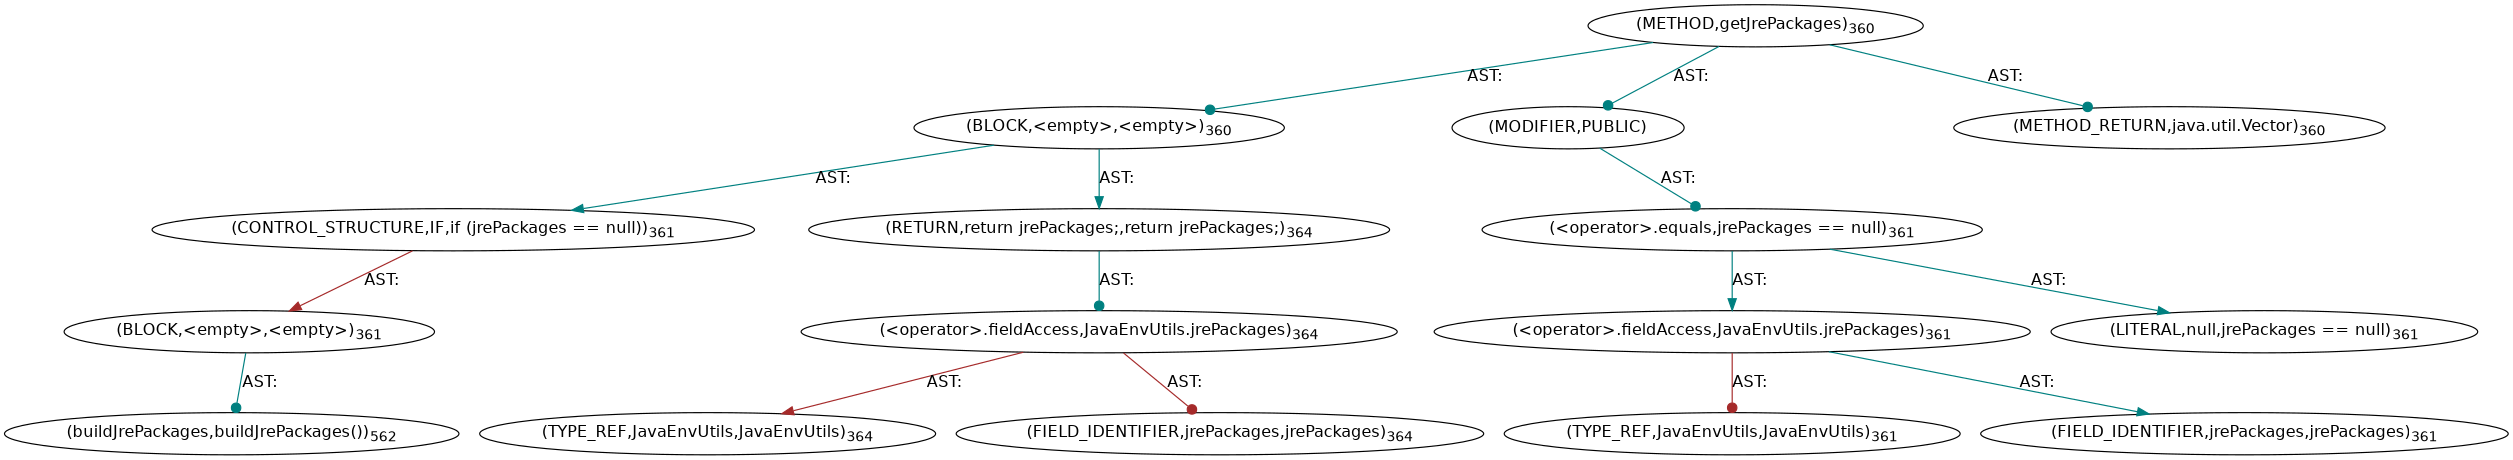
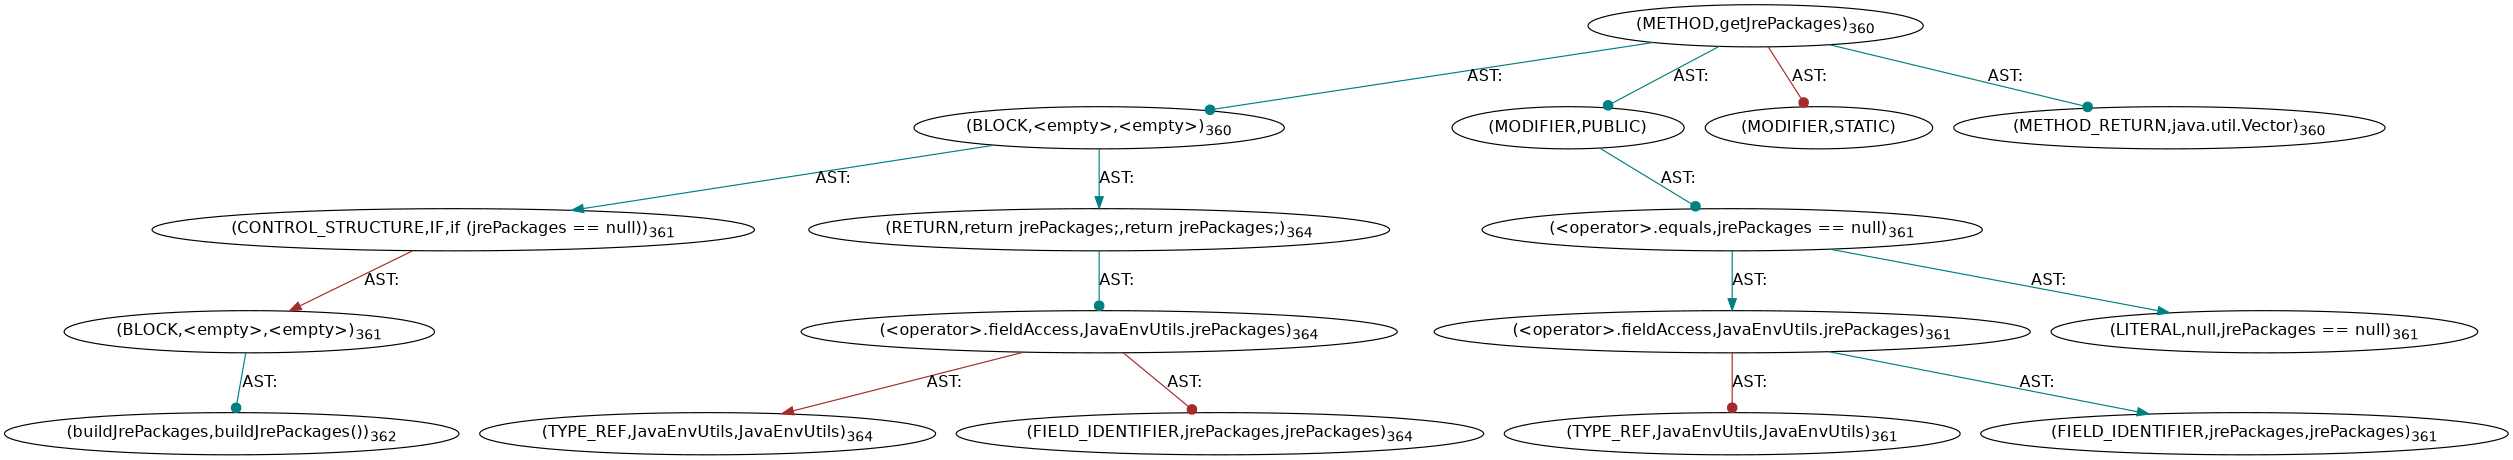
none -> (1819, 128)
(384, 432) -> (384, 432)
